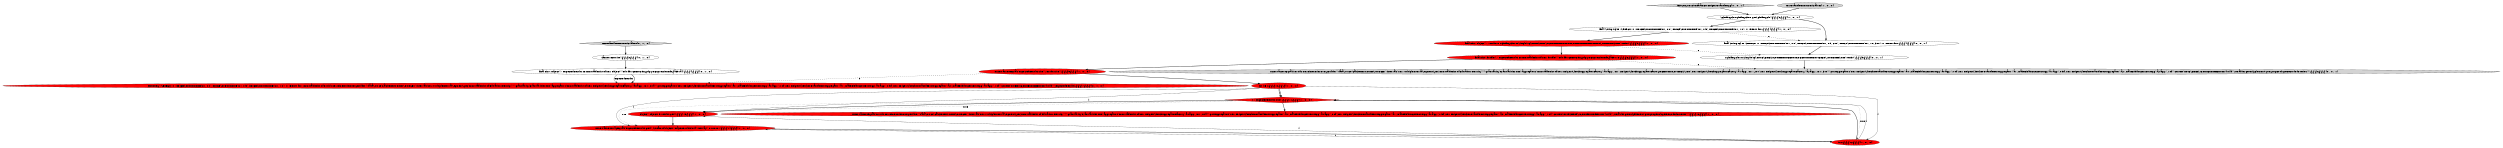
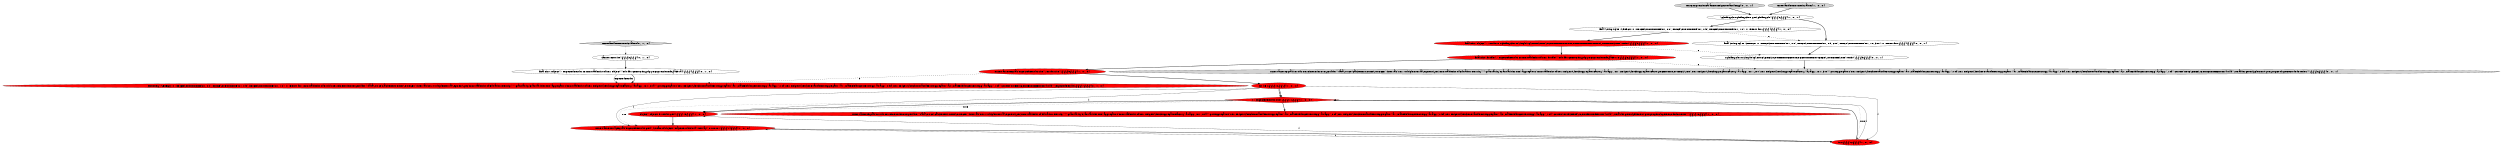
(1710, 6) -> (1720, 6)
(626, 50) -> (626, 50)
